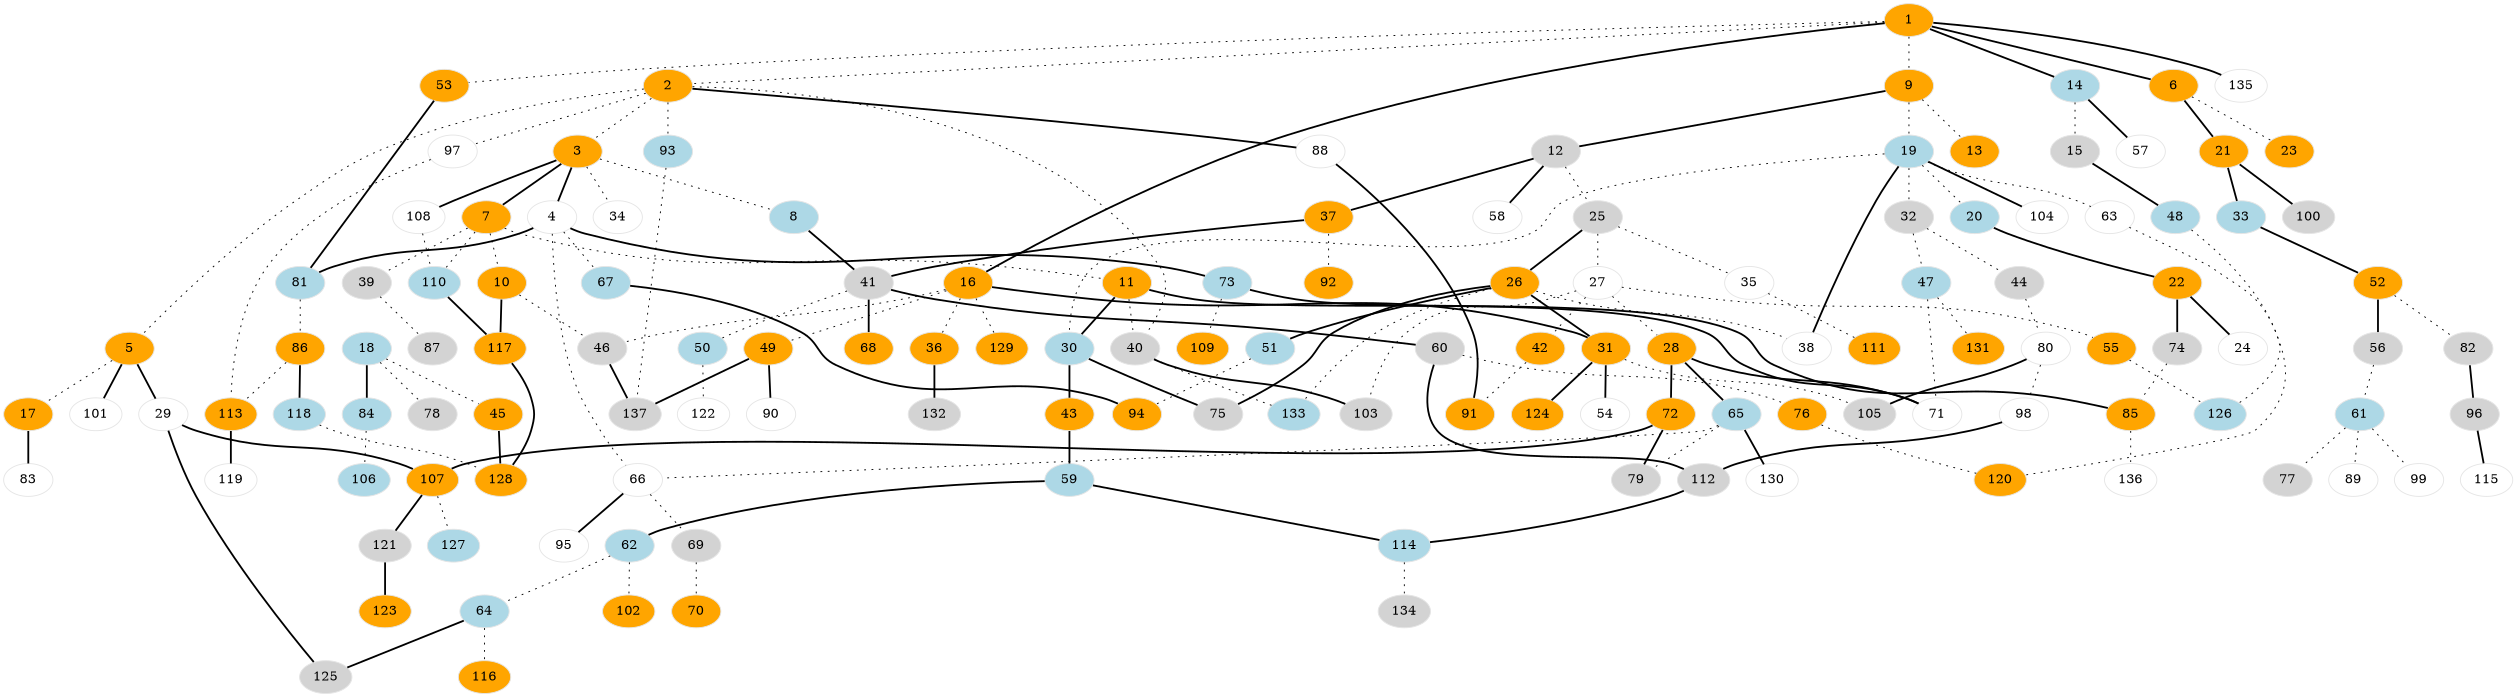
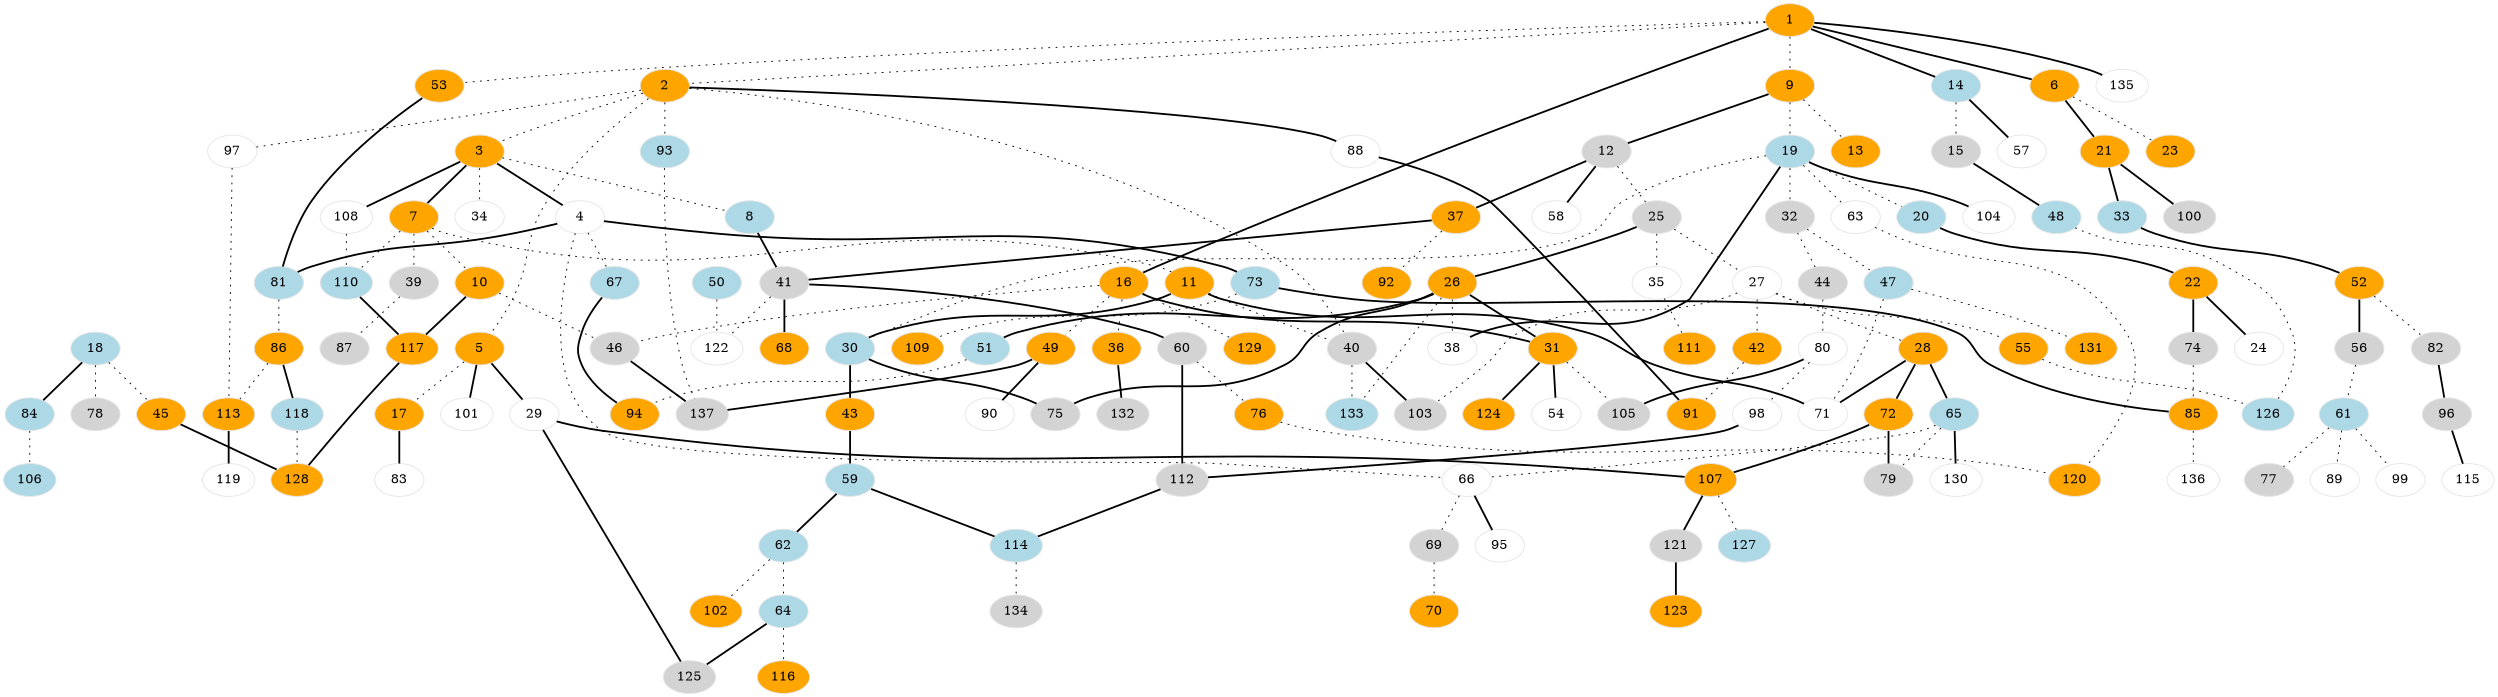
(797, 309) -> (751, 316)
